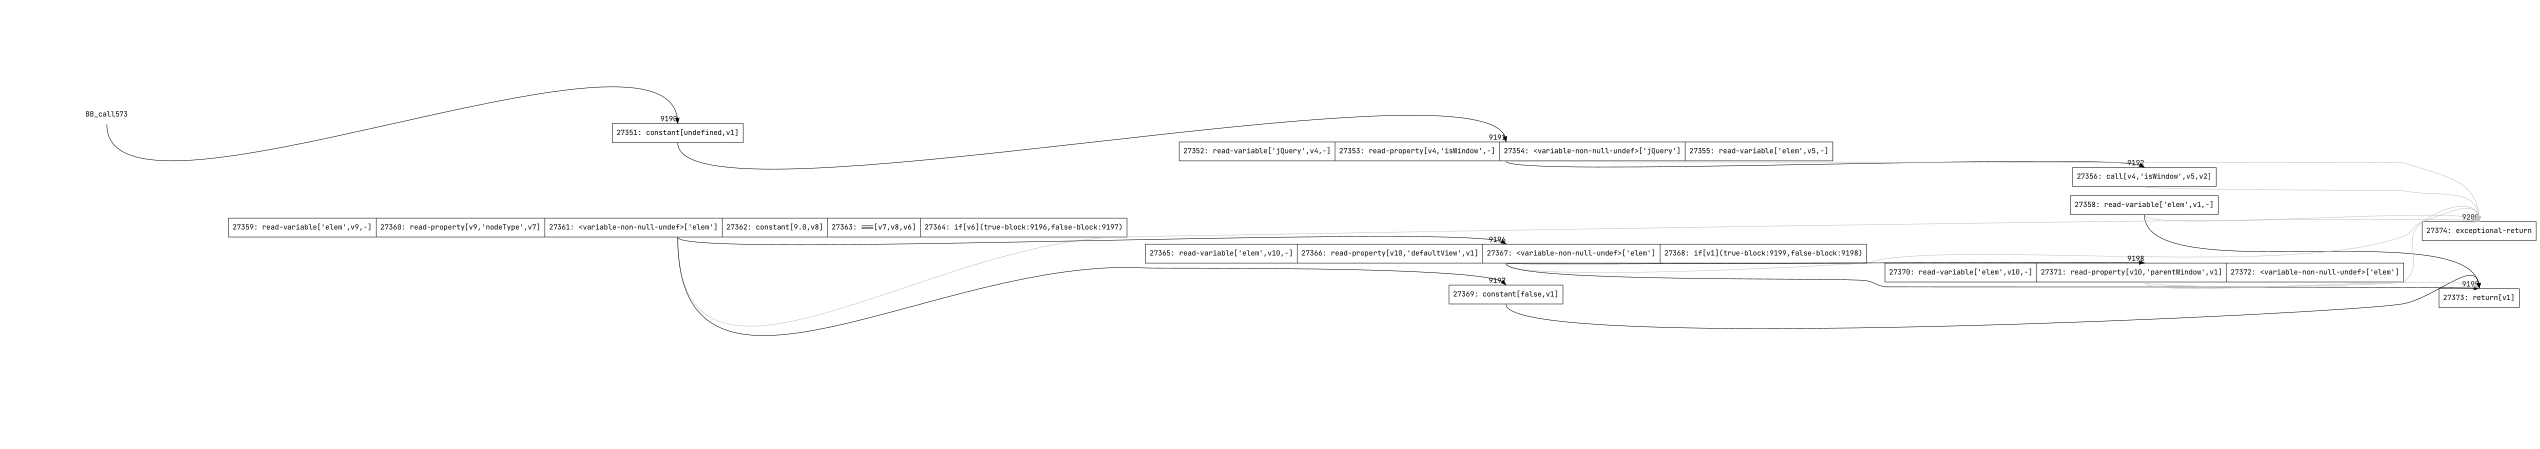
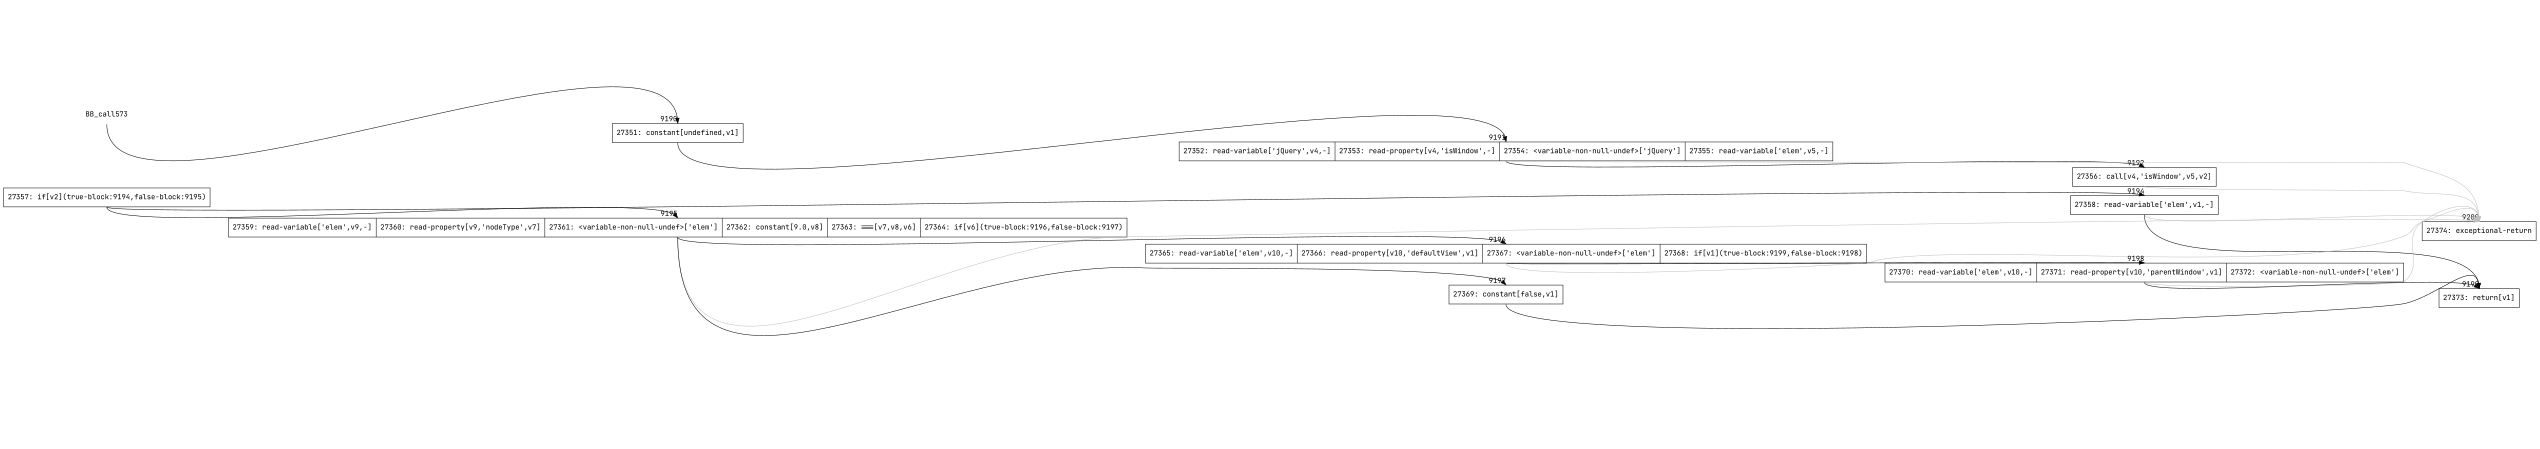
none -> (107, 197)
(2309, 285) -> (2309, 285)
(1989, 287) -> none
